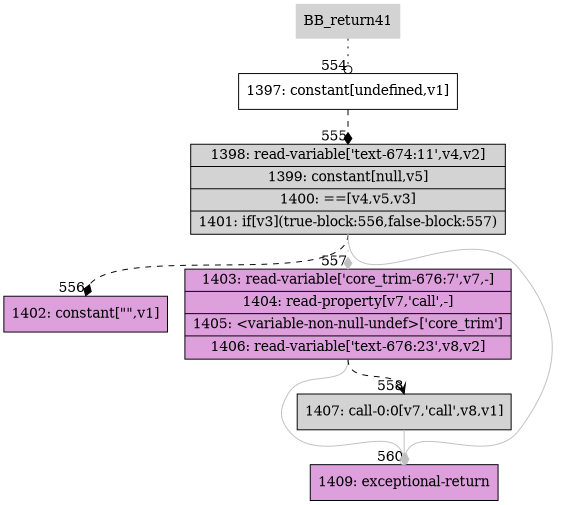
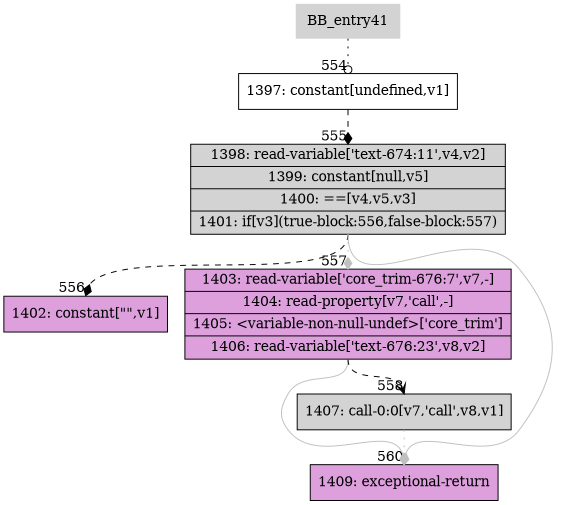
(348, 21) -> (348, 21)
(293, 434) -> (293, 434)
(404, 441) -> (404, 441)
